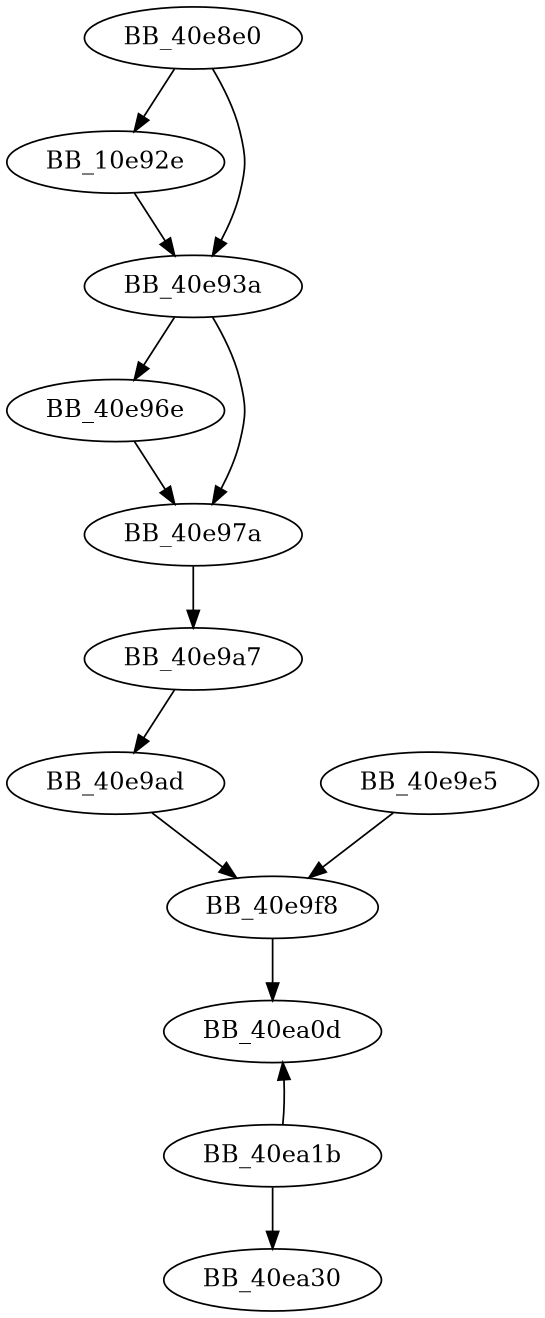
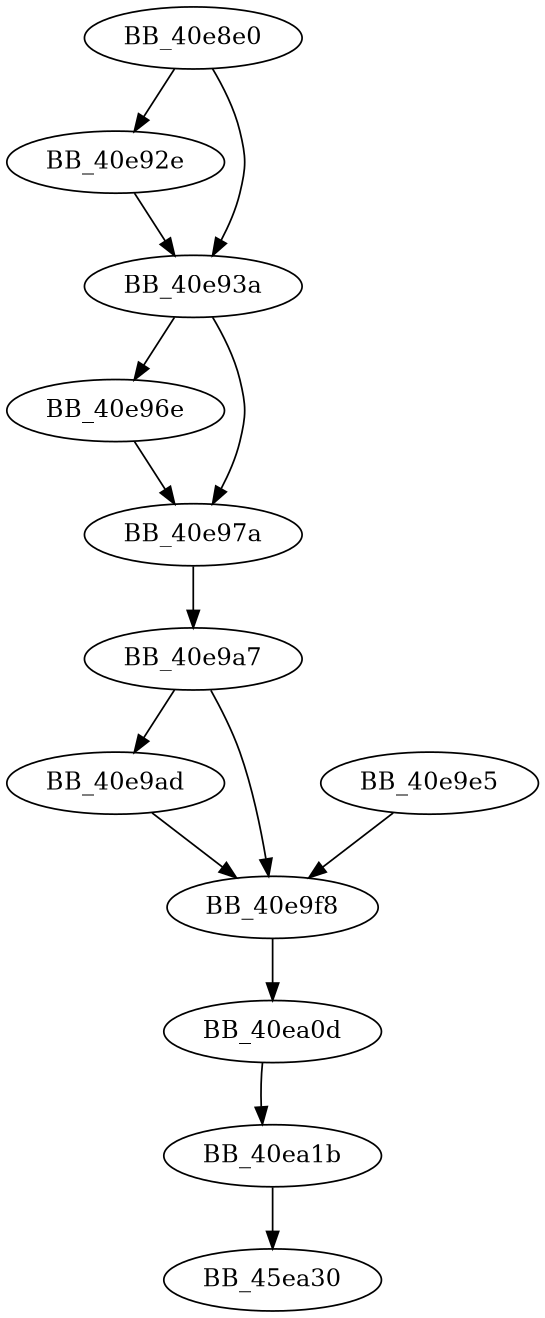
(116, 162) -> (116, 162)
none -> (246, 772)
(284, 1102) -> (261, 1085)
(273, 1280) -> (273, 1280)
